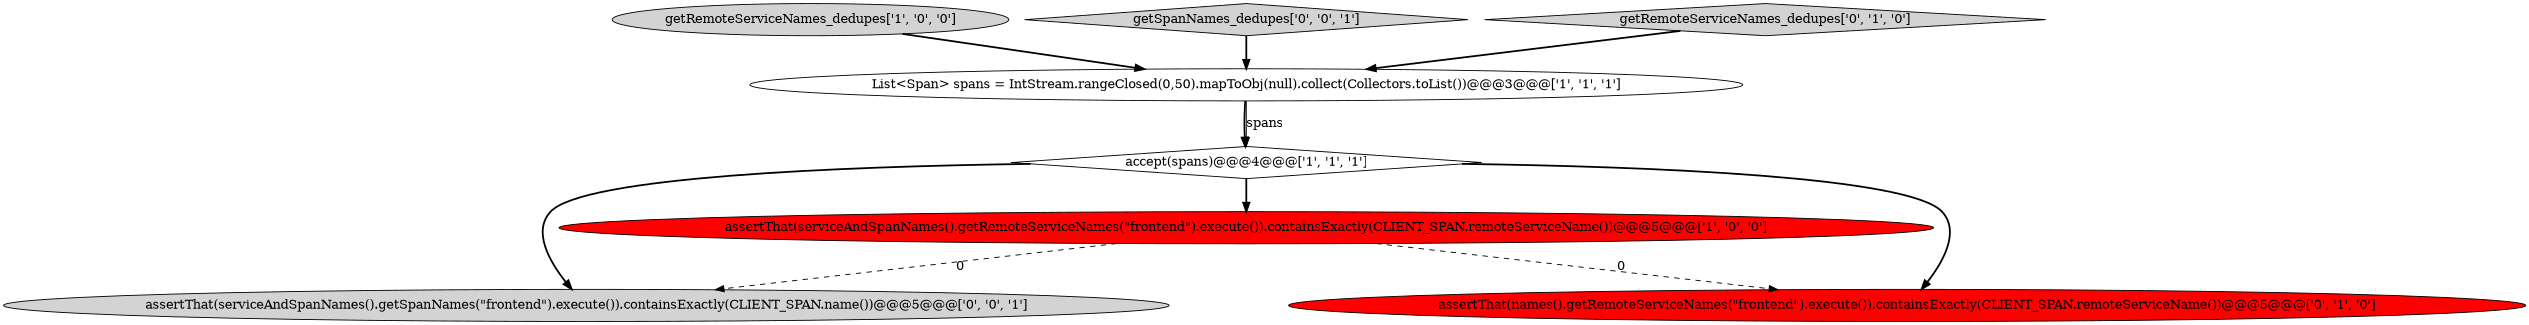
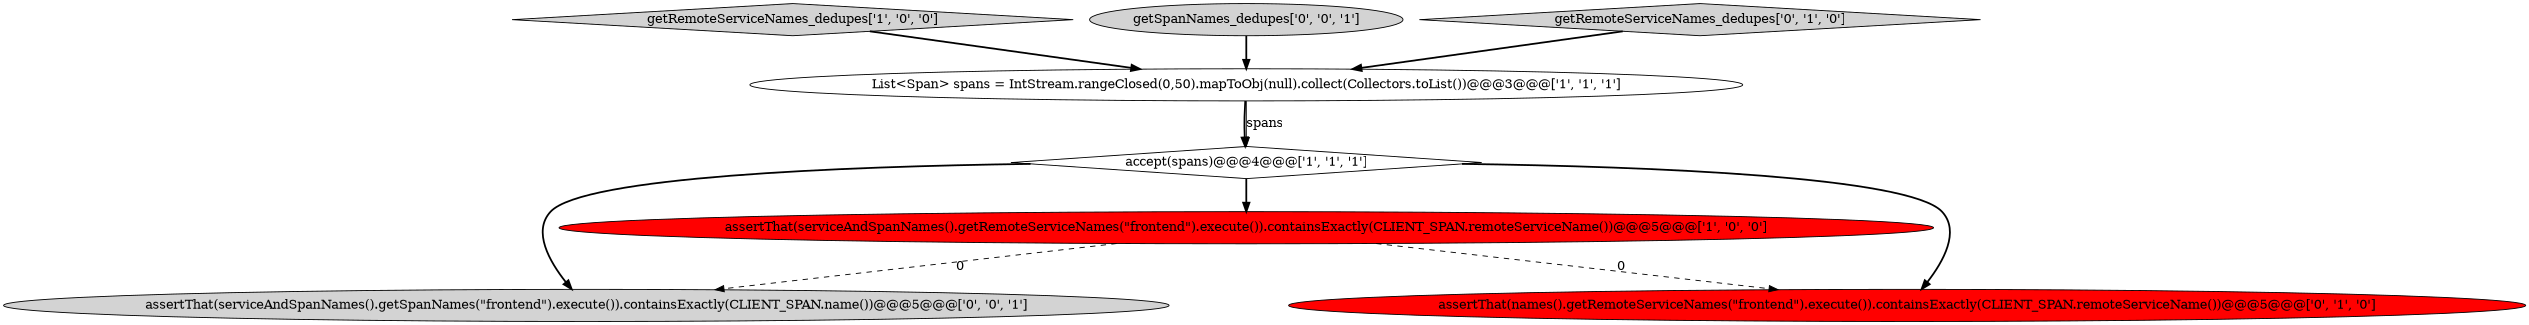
(810, 20) -> (793, 20)
(1246, 20) -> (1246, 20)
